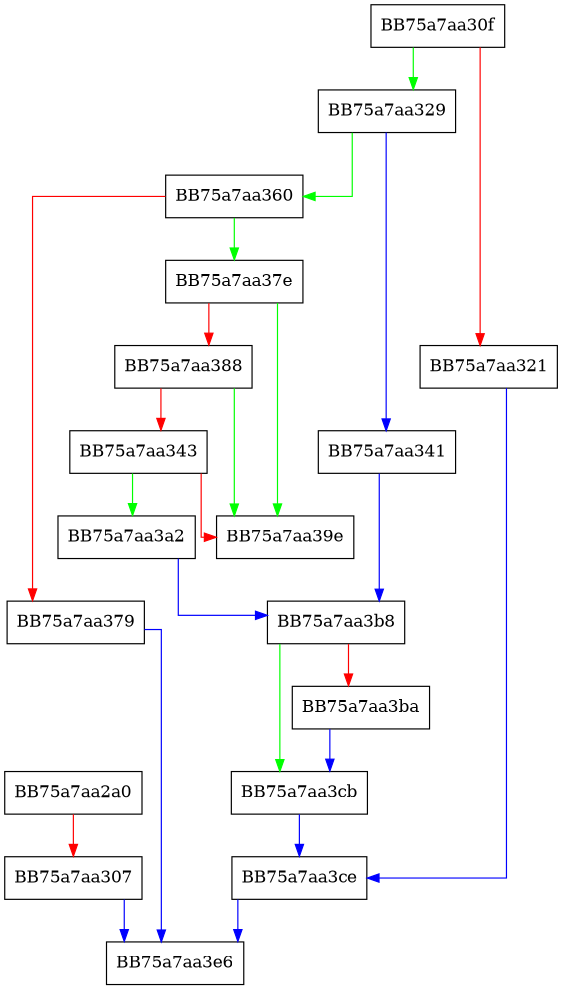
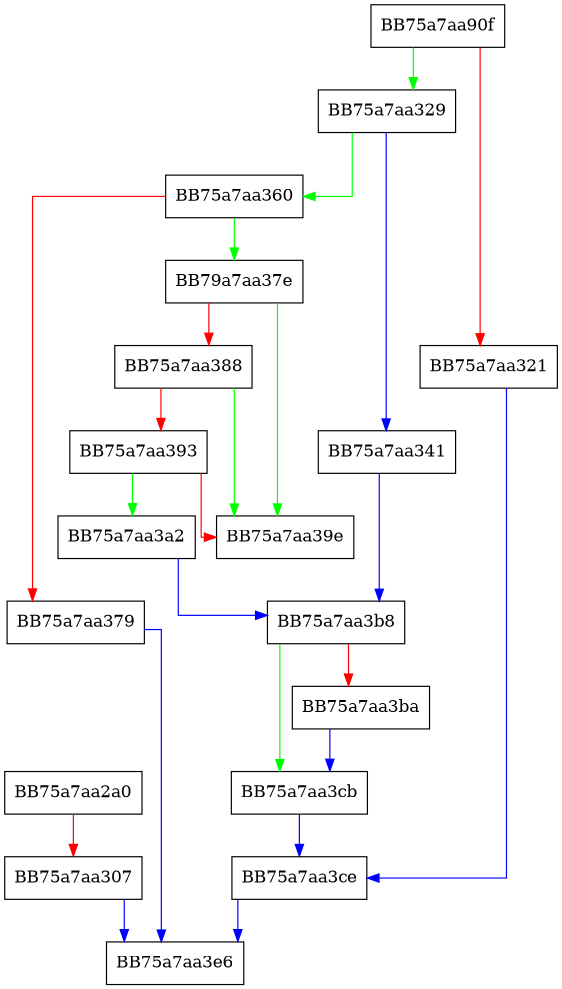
(438, 26) -> (438, 26)
(234, 282) -> (234, 282)
(138, 452) -> (138, 452)
